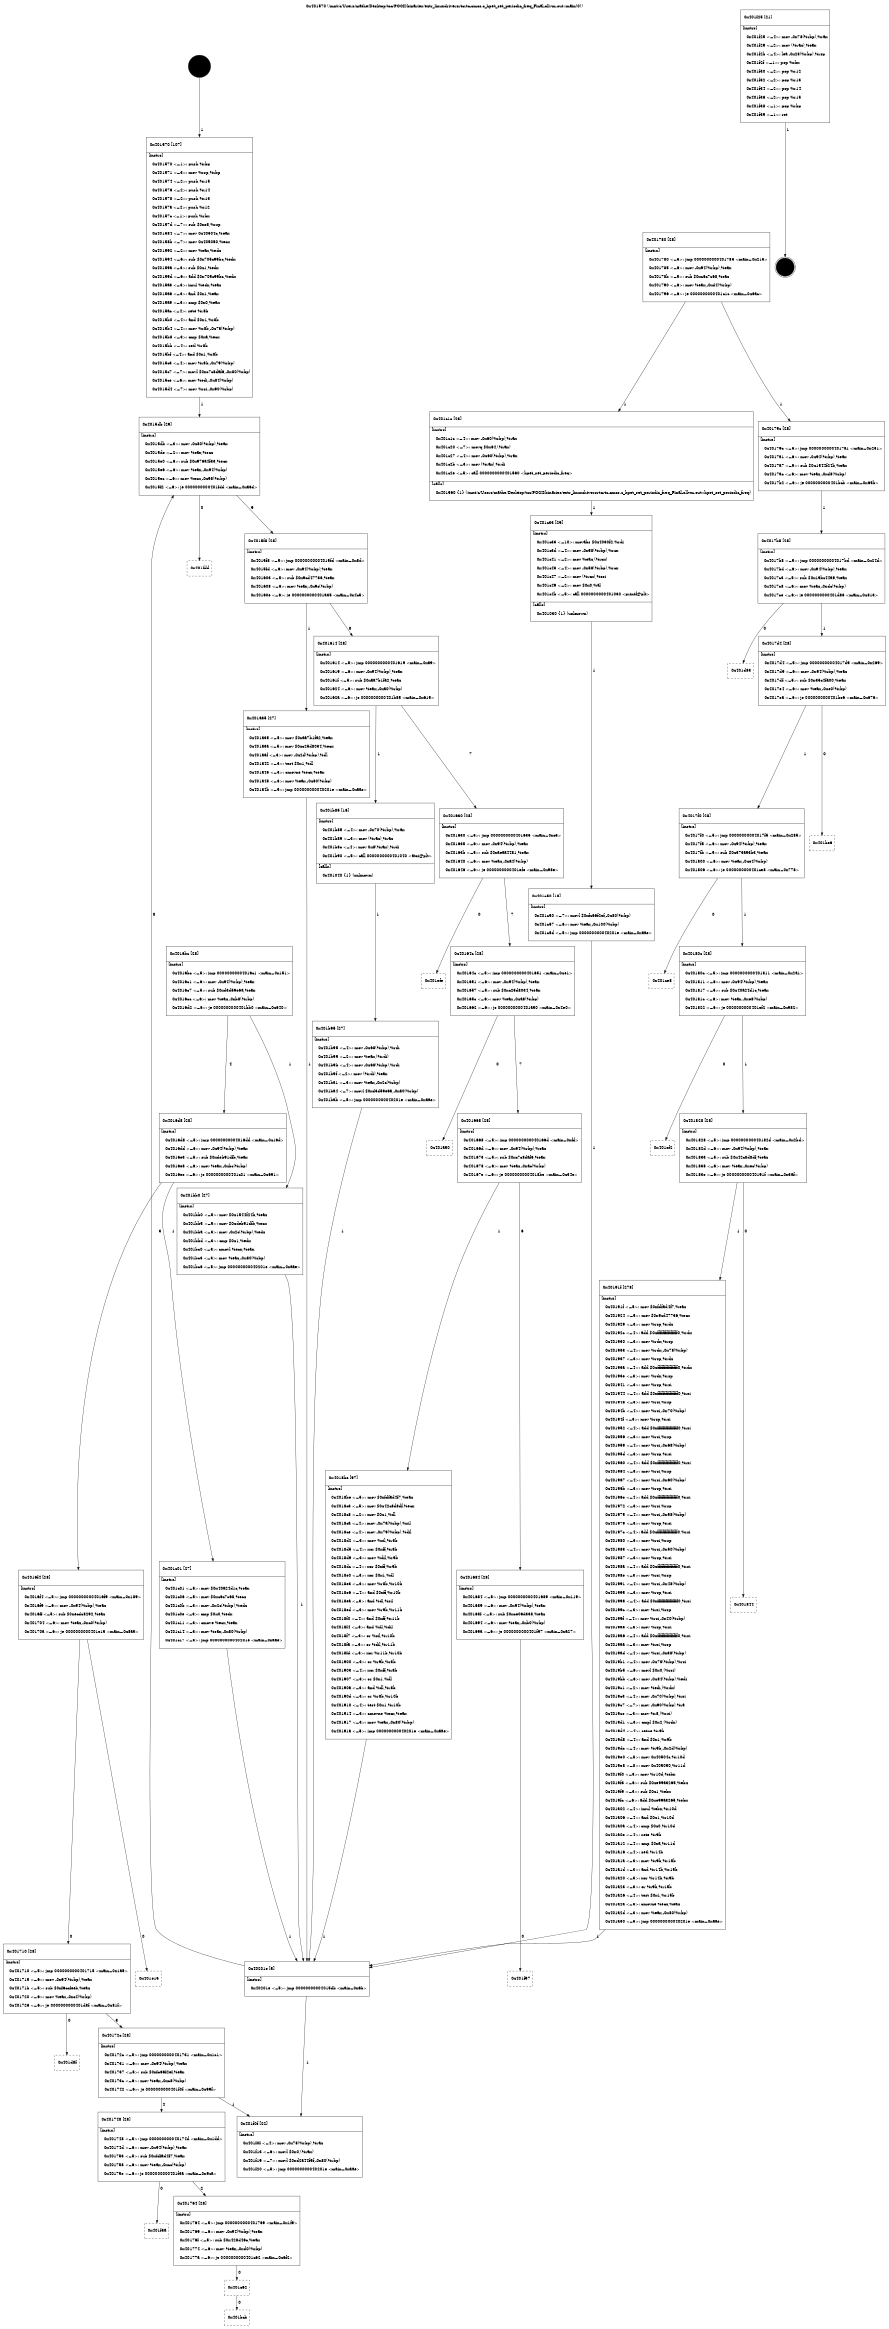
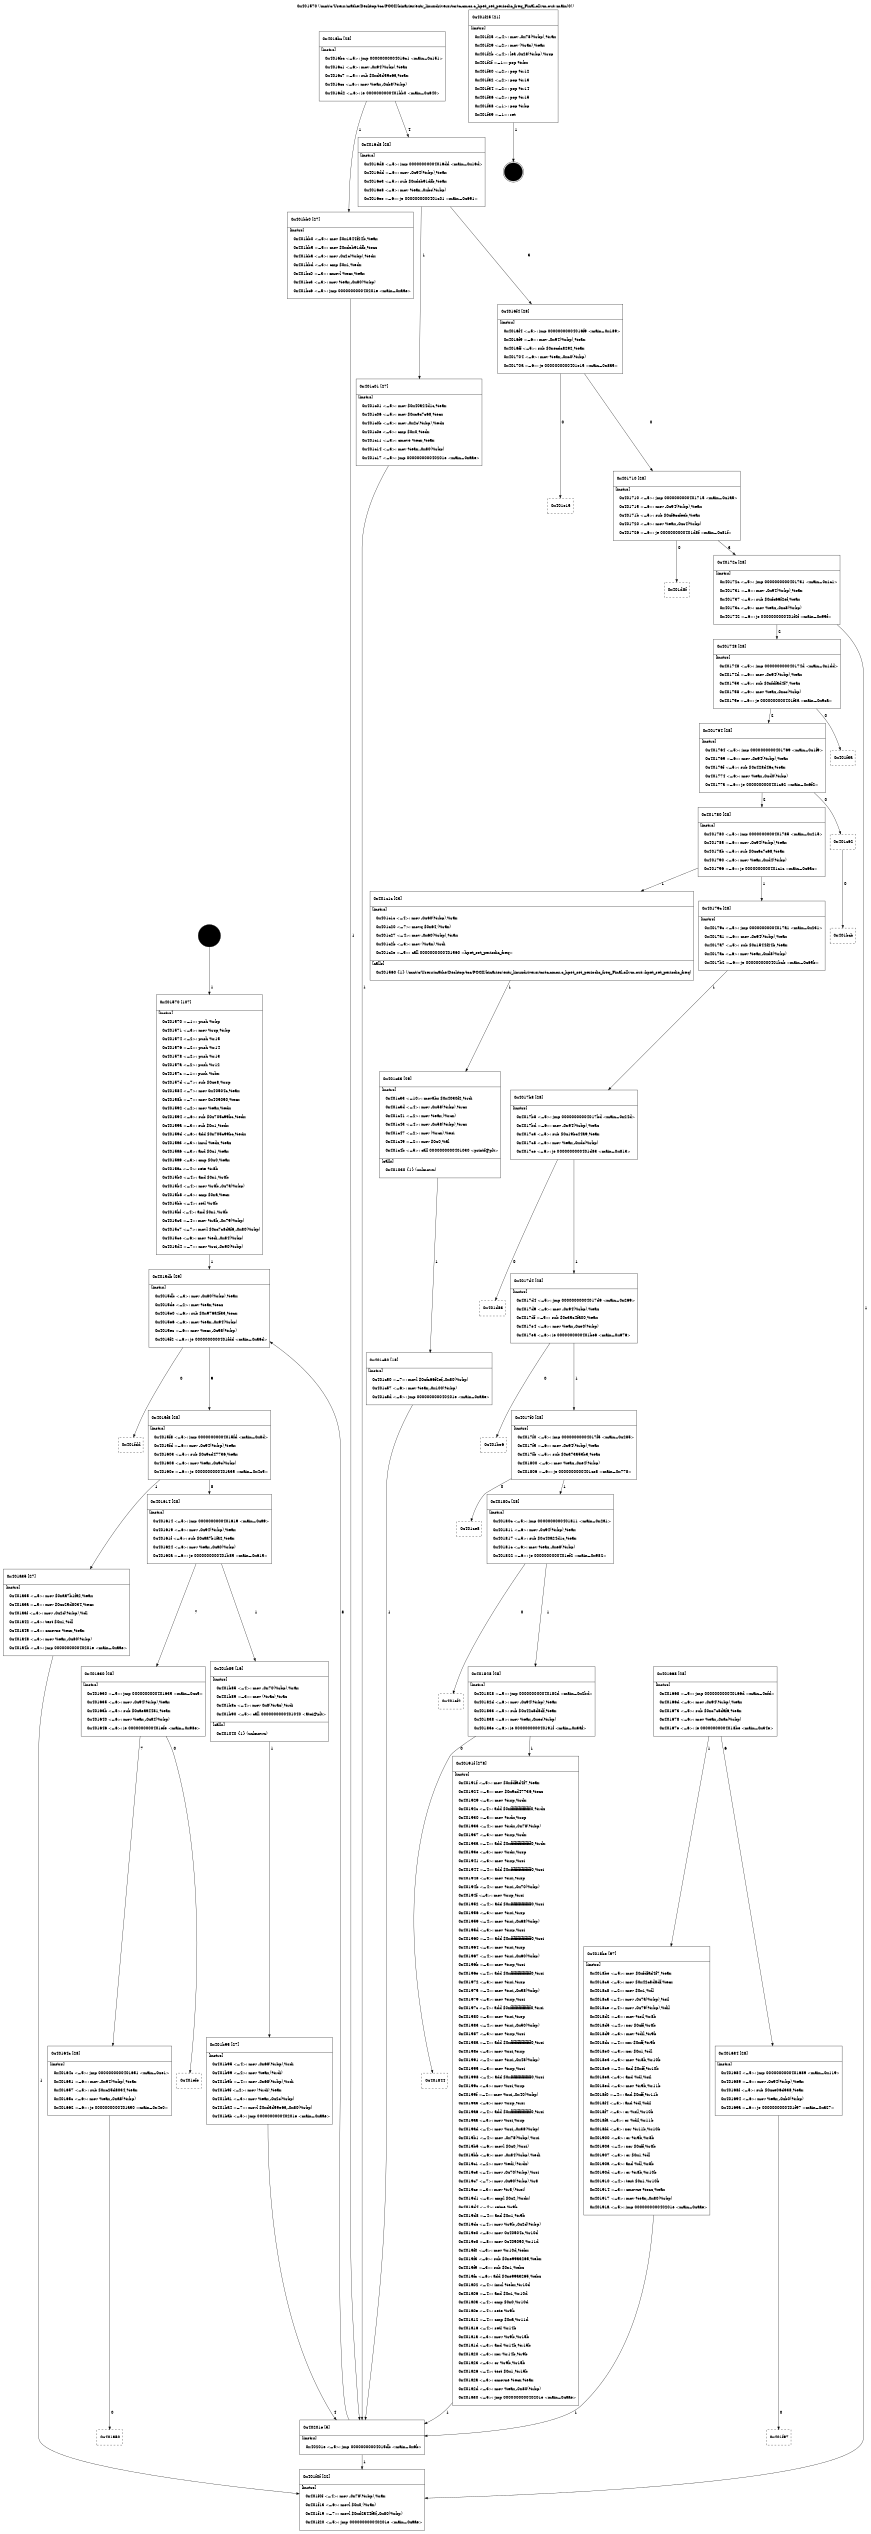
none -> (762, 799)
(516, 1063) -> none
(342, 1231) -> (334, 2413)
(307, 1378) -> (39, 2180)
